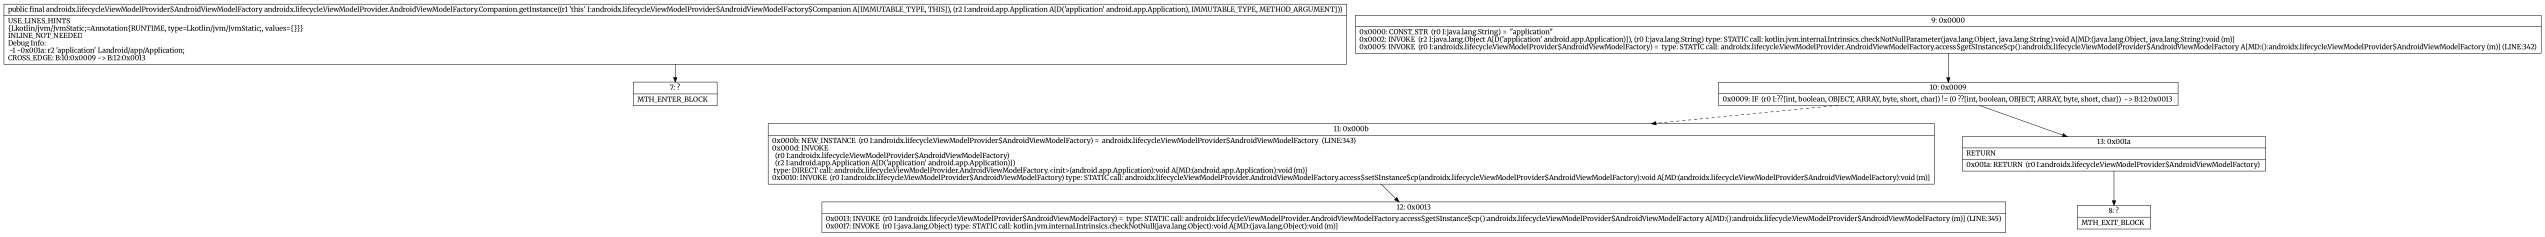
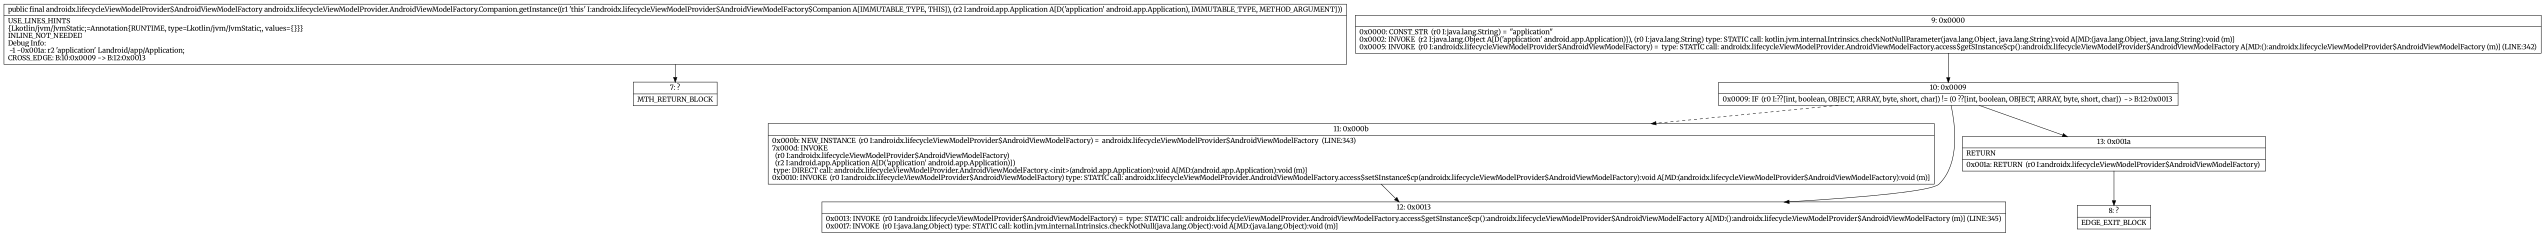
(673, 100) -> (675, 100)
(802, 148) -> (801, 148)
none -> (1906, 192)
(2113, 223) -> (2114, 223)
